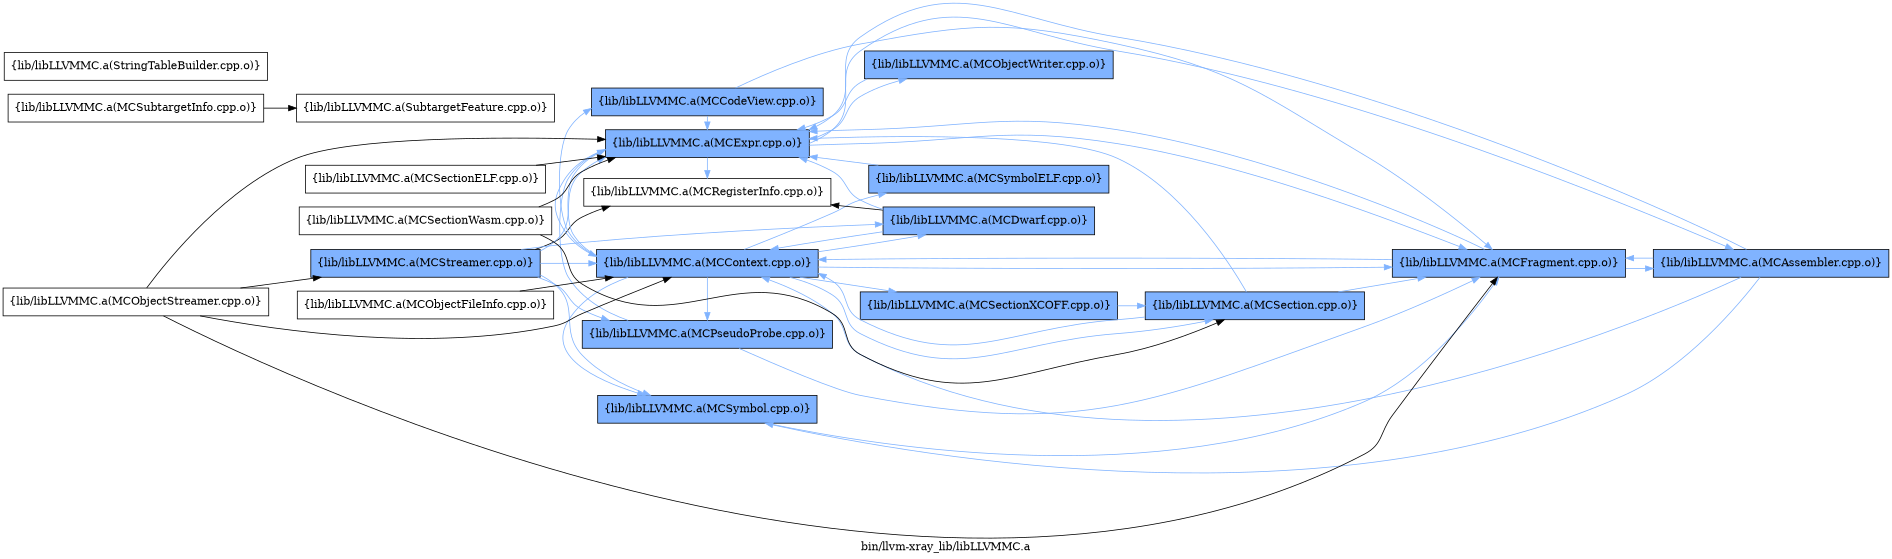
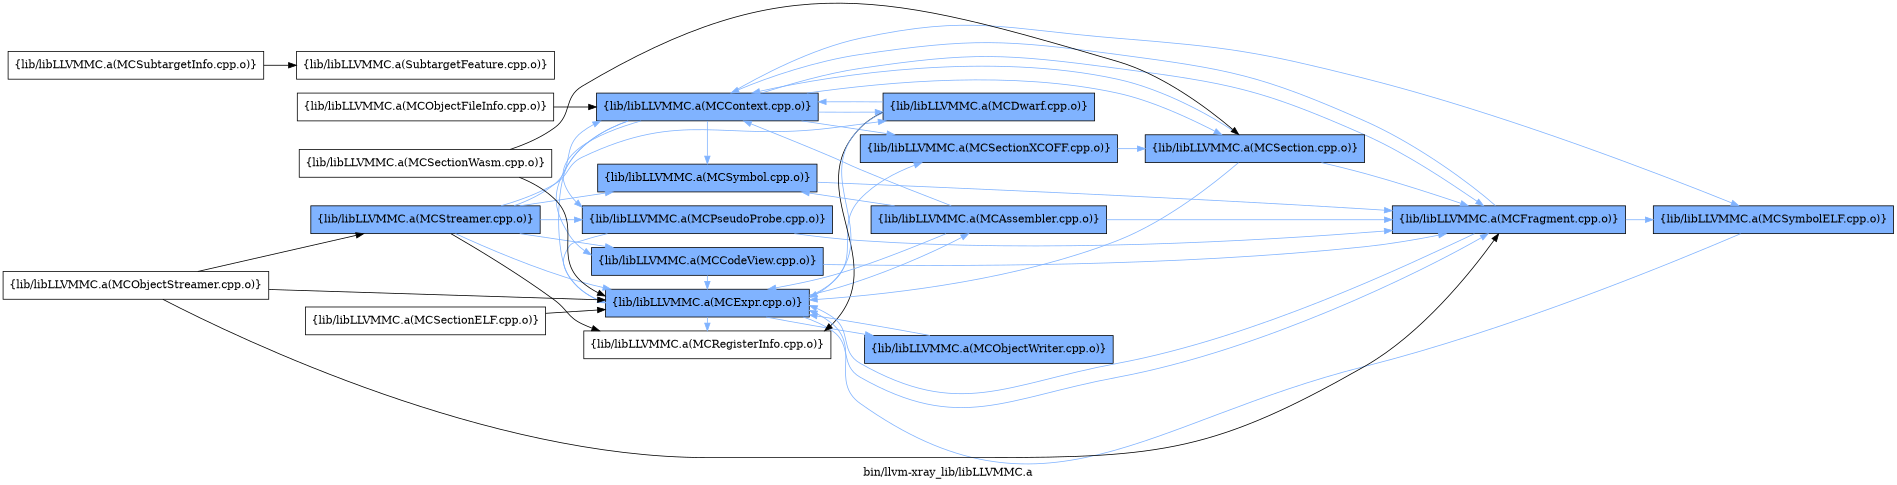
(136, 66) -> none
(555, 207) -> (853, 210)
none -> (554, 239)
(1636, 269) -> (1635, 220)
(436, 338) -> none
